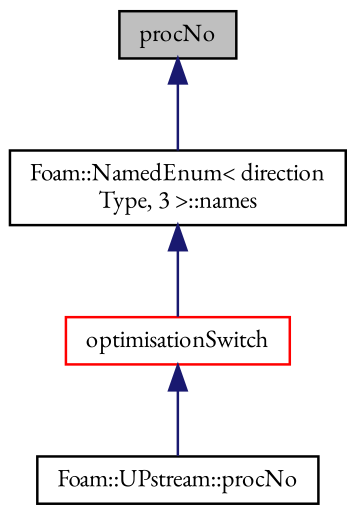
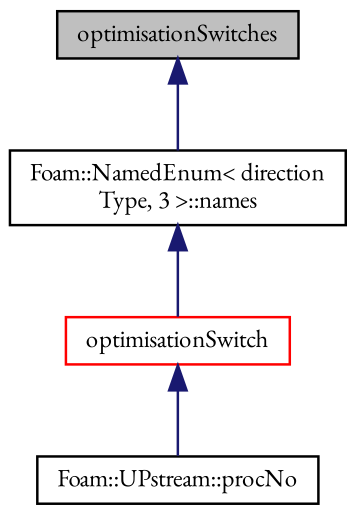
(178, 35) -> (178, 35)
